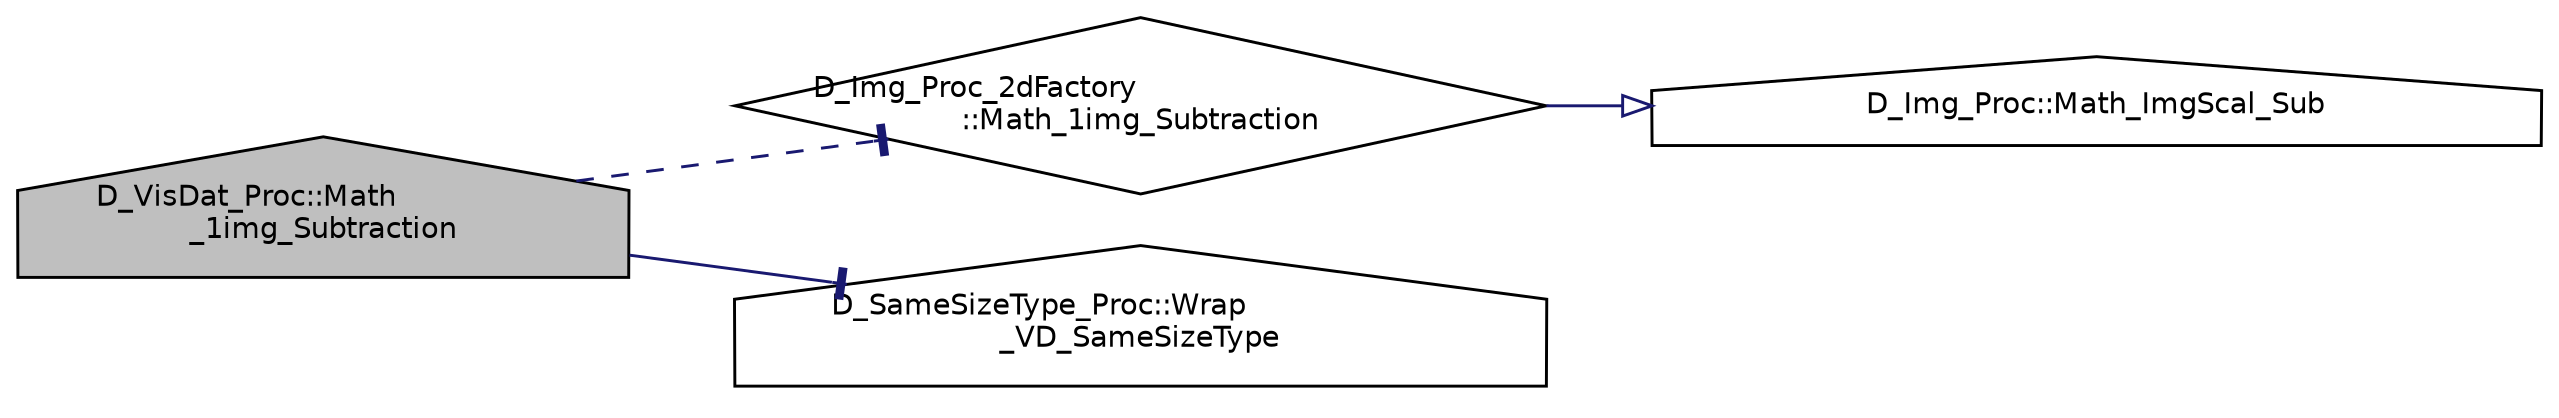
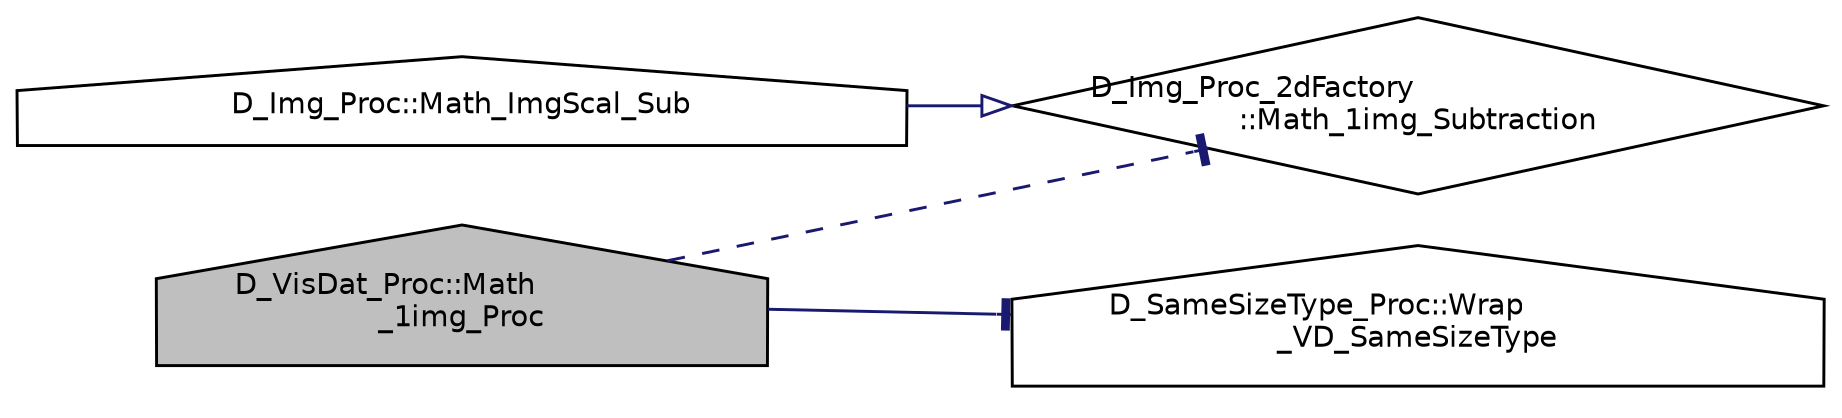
(1584, 106) -> (944, 106)
(323, 215) -> (462, 303)
